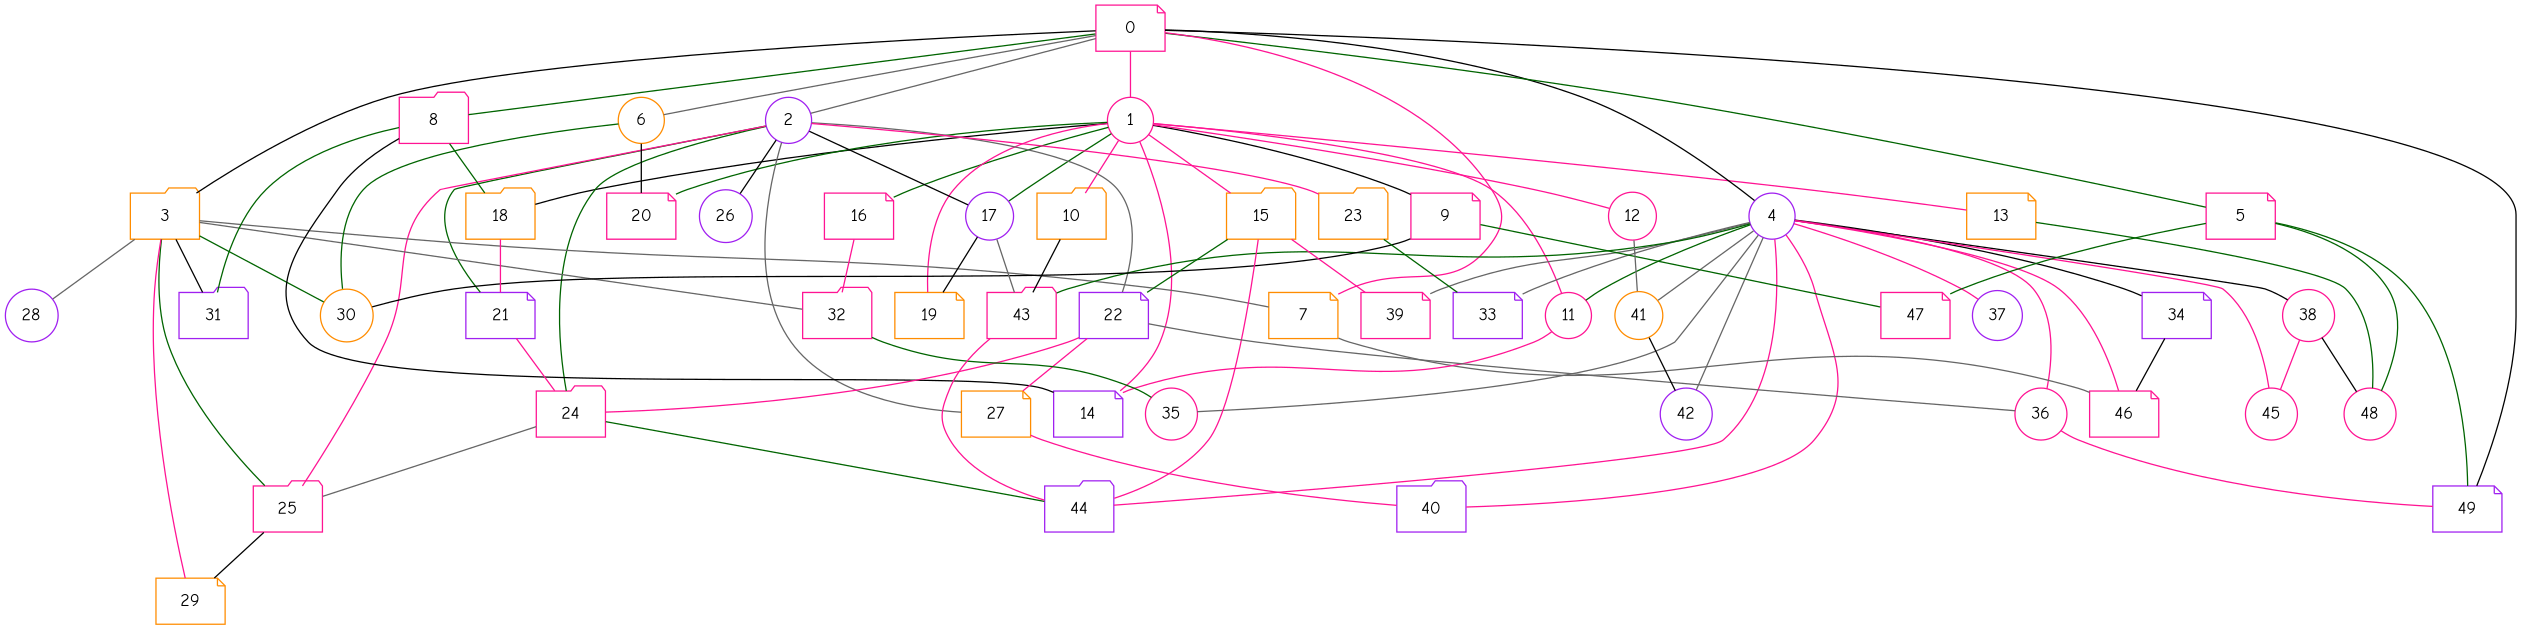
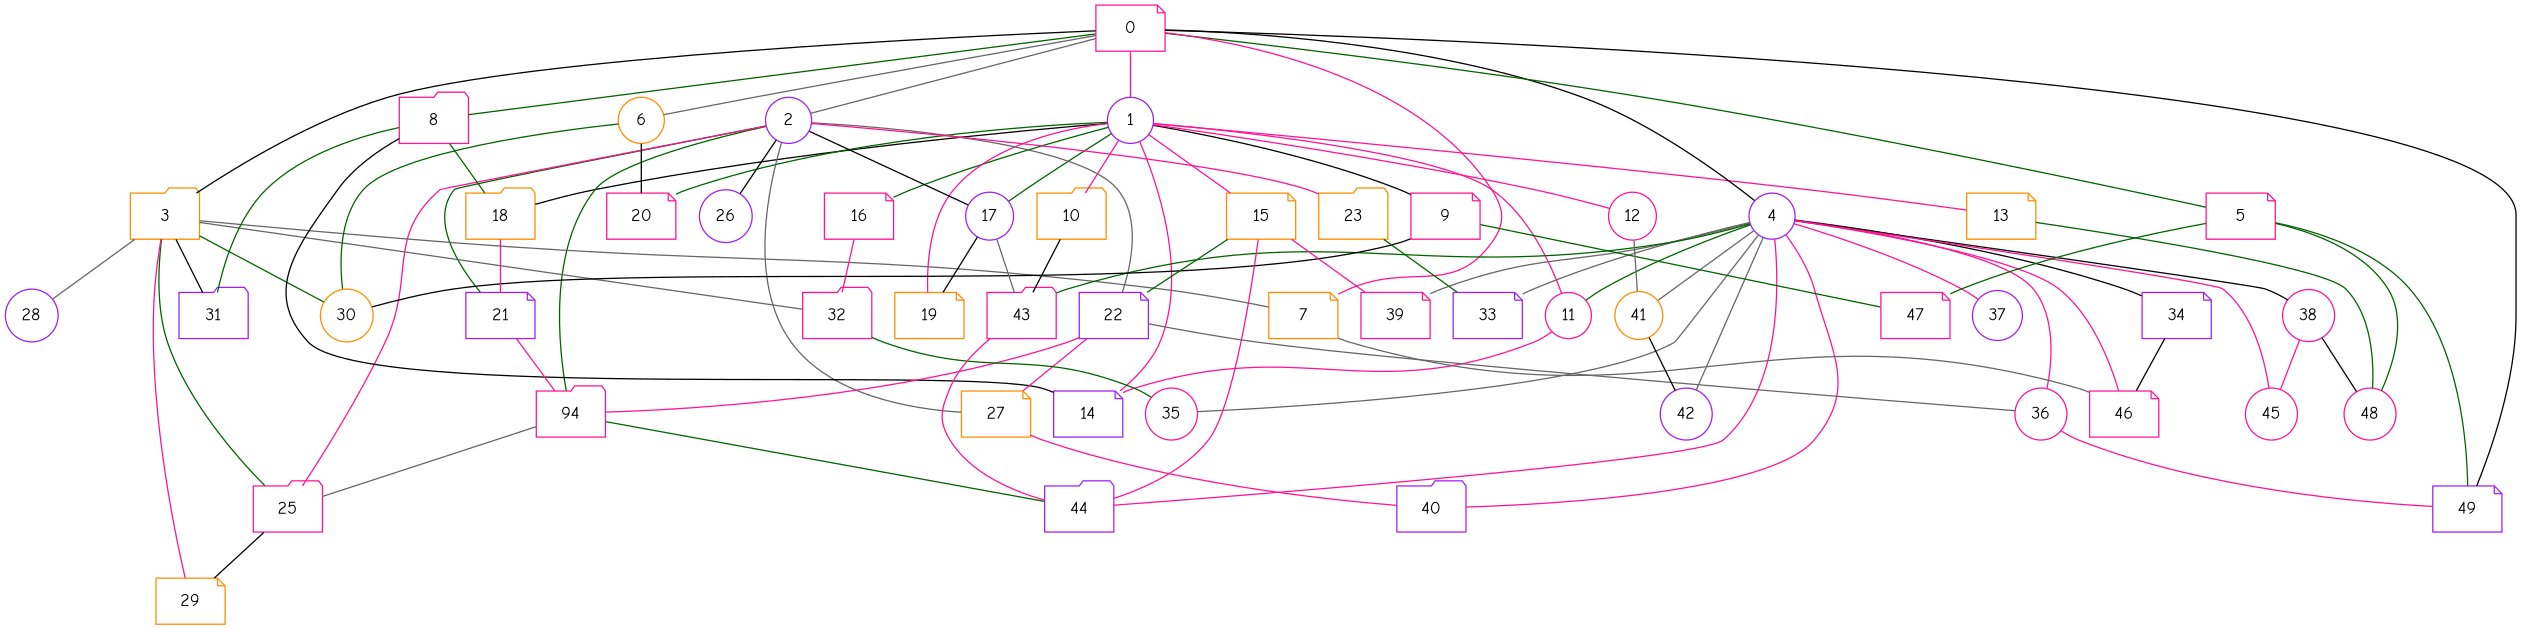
(1130, 120) -> (1130, 120)
(1261, 216) -> (1261, 216)
(571, 414) -> (571, 414)
